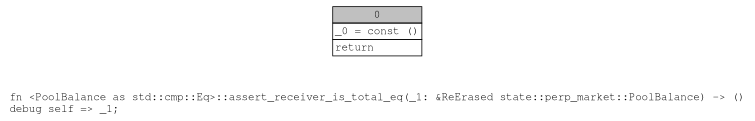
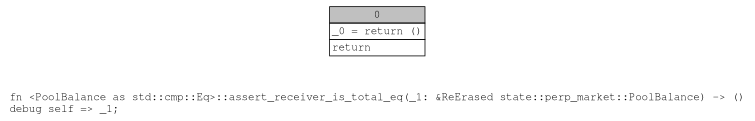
(377, 31) -> (377, 31)
